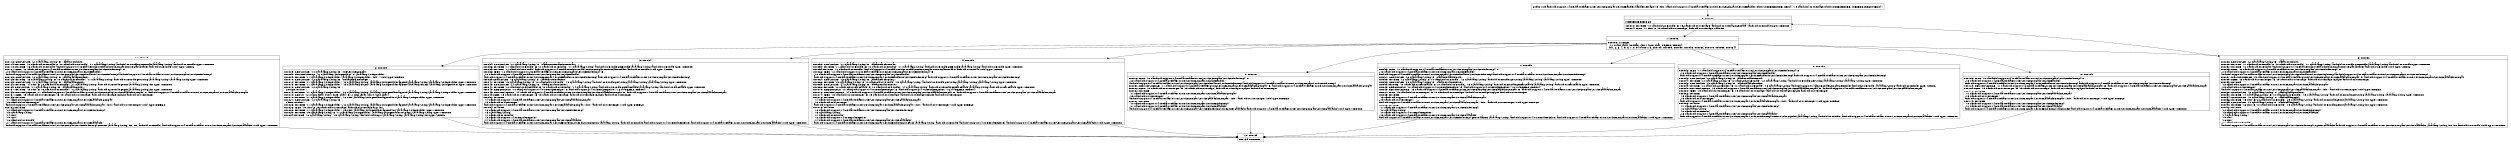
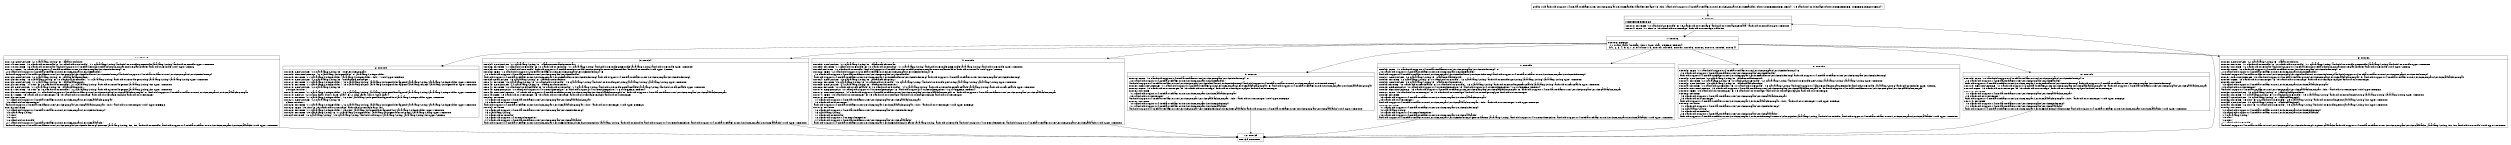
(1619, 43) -> (1619, 43)
(679, 133) -> (2011, 133)
